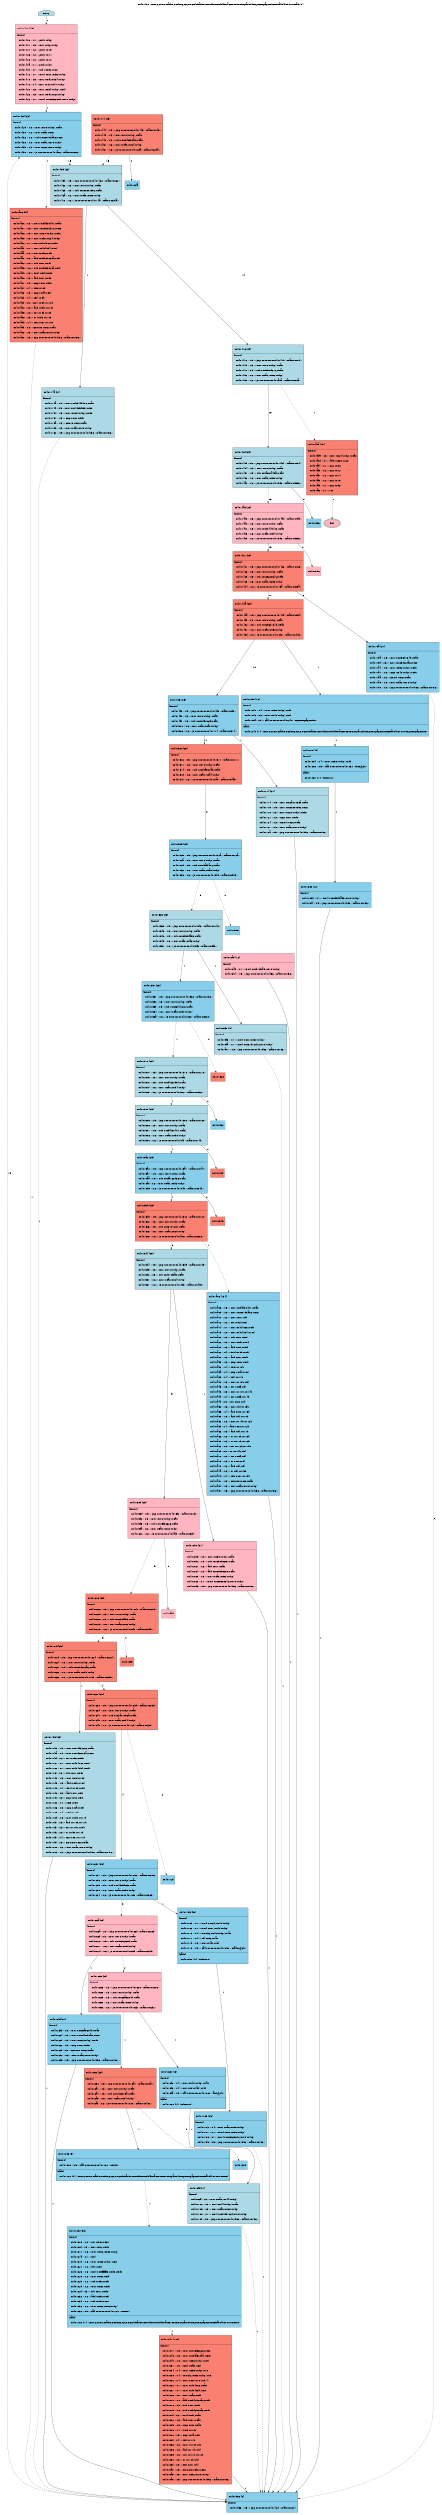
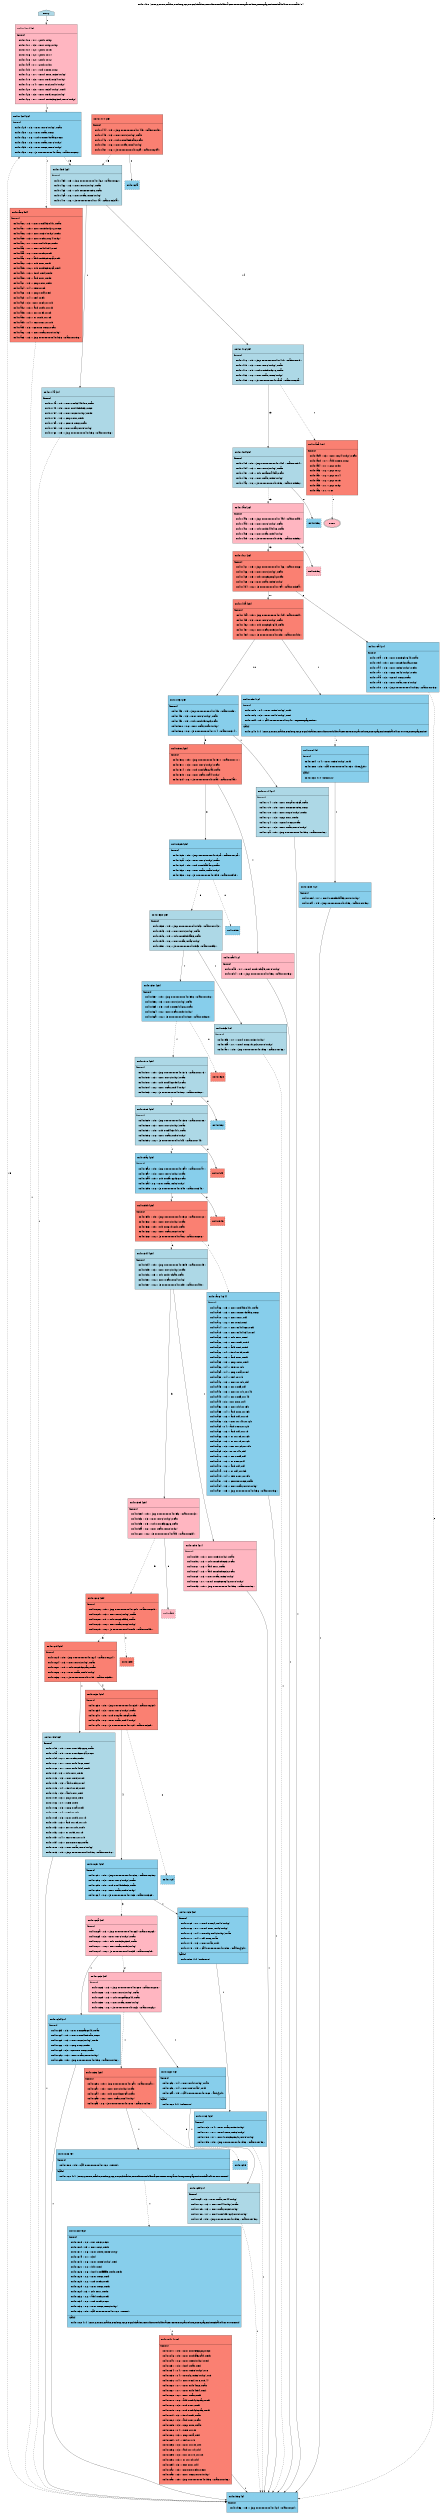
(332, 523) -> (332, 523)
(205, 740) -> (205, 740)
none -> (249, 865)
